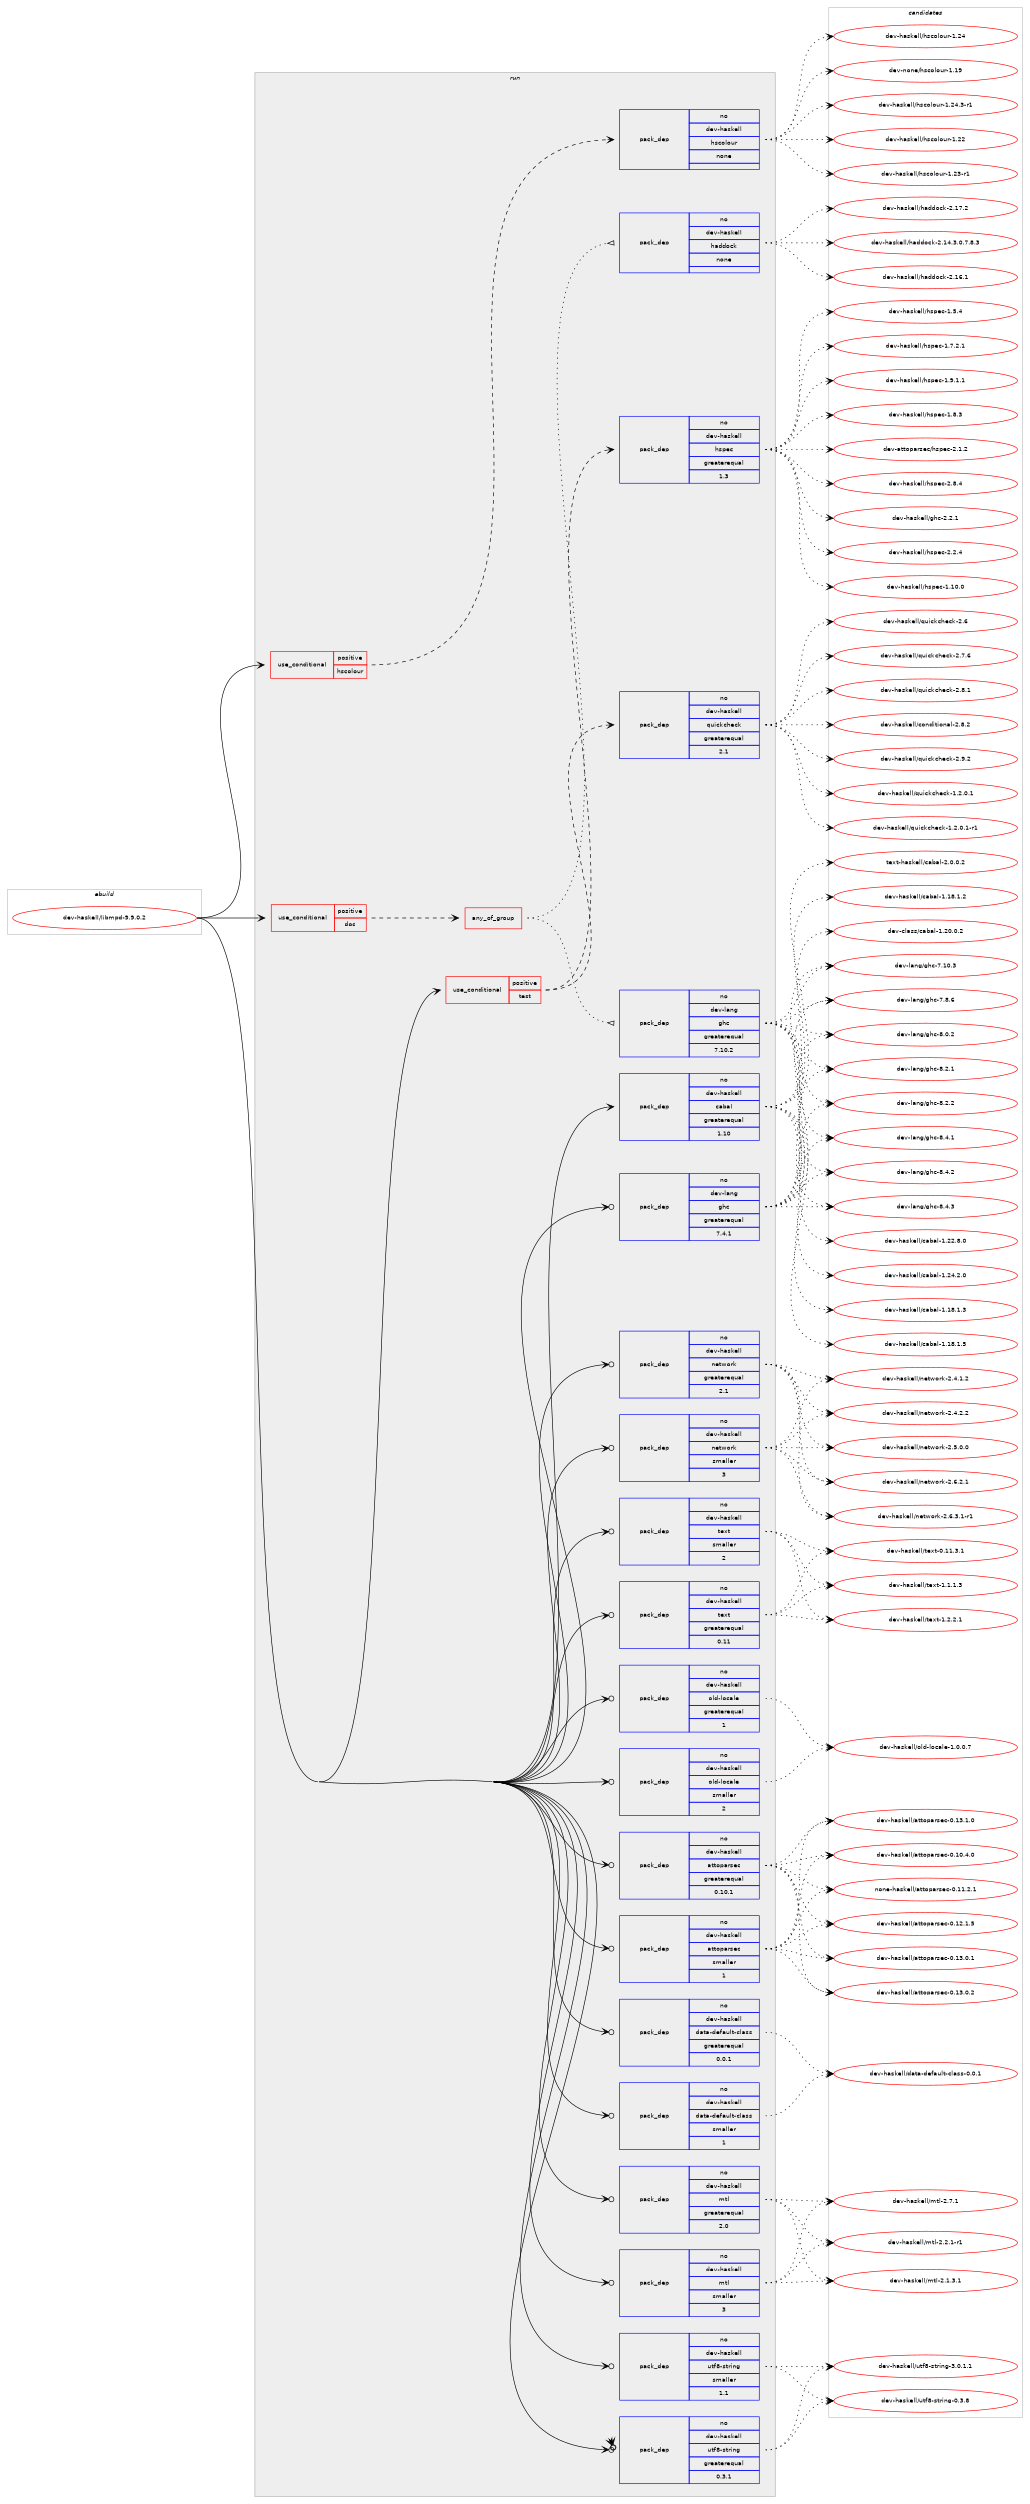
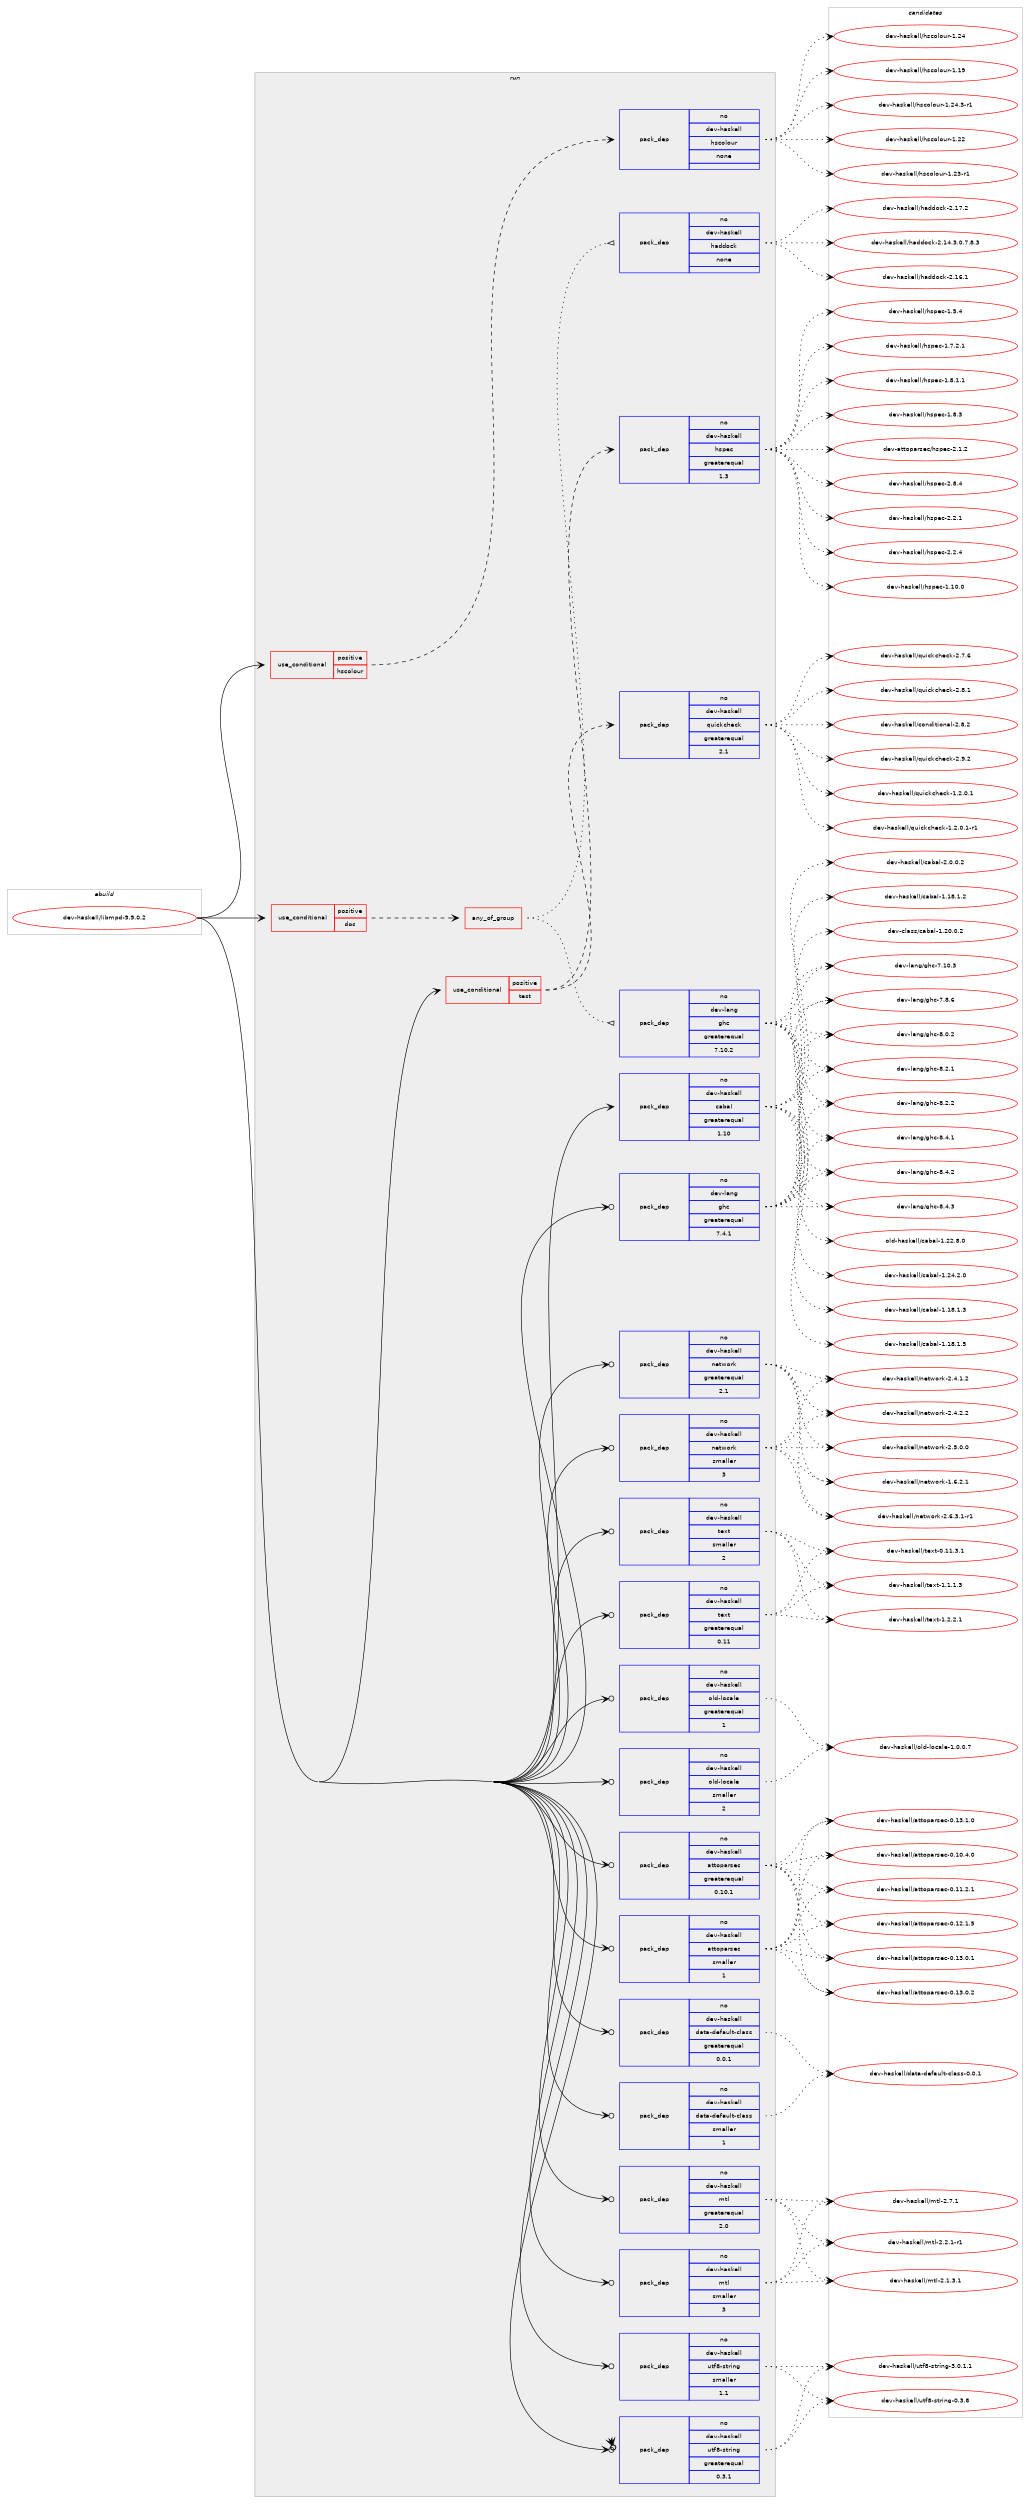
(926, 71) -> (926, 71)
(926, 381) -> (926, 381)
(926, 518) -> (926, 518)
(926, 622) -> none
(926, 863) -> (926, 863)
(926, 1241) -> (926, 1241)
(926, 1482) -> (926, 1482)
(926, 1890) -> (926, 1890)
